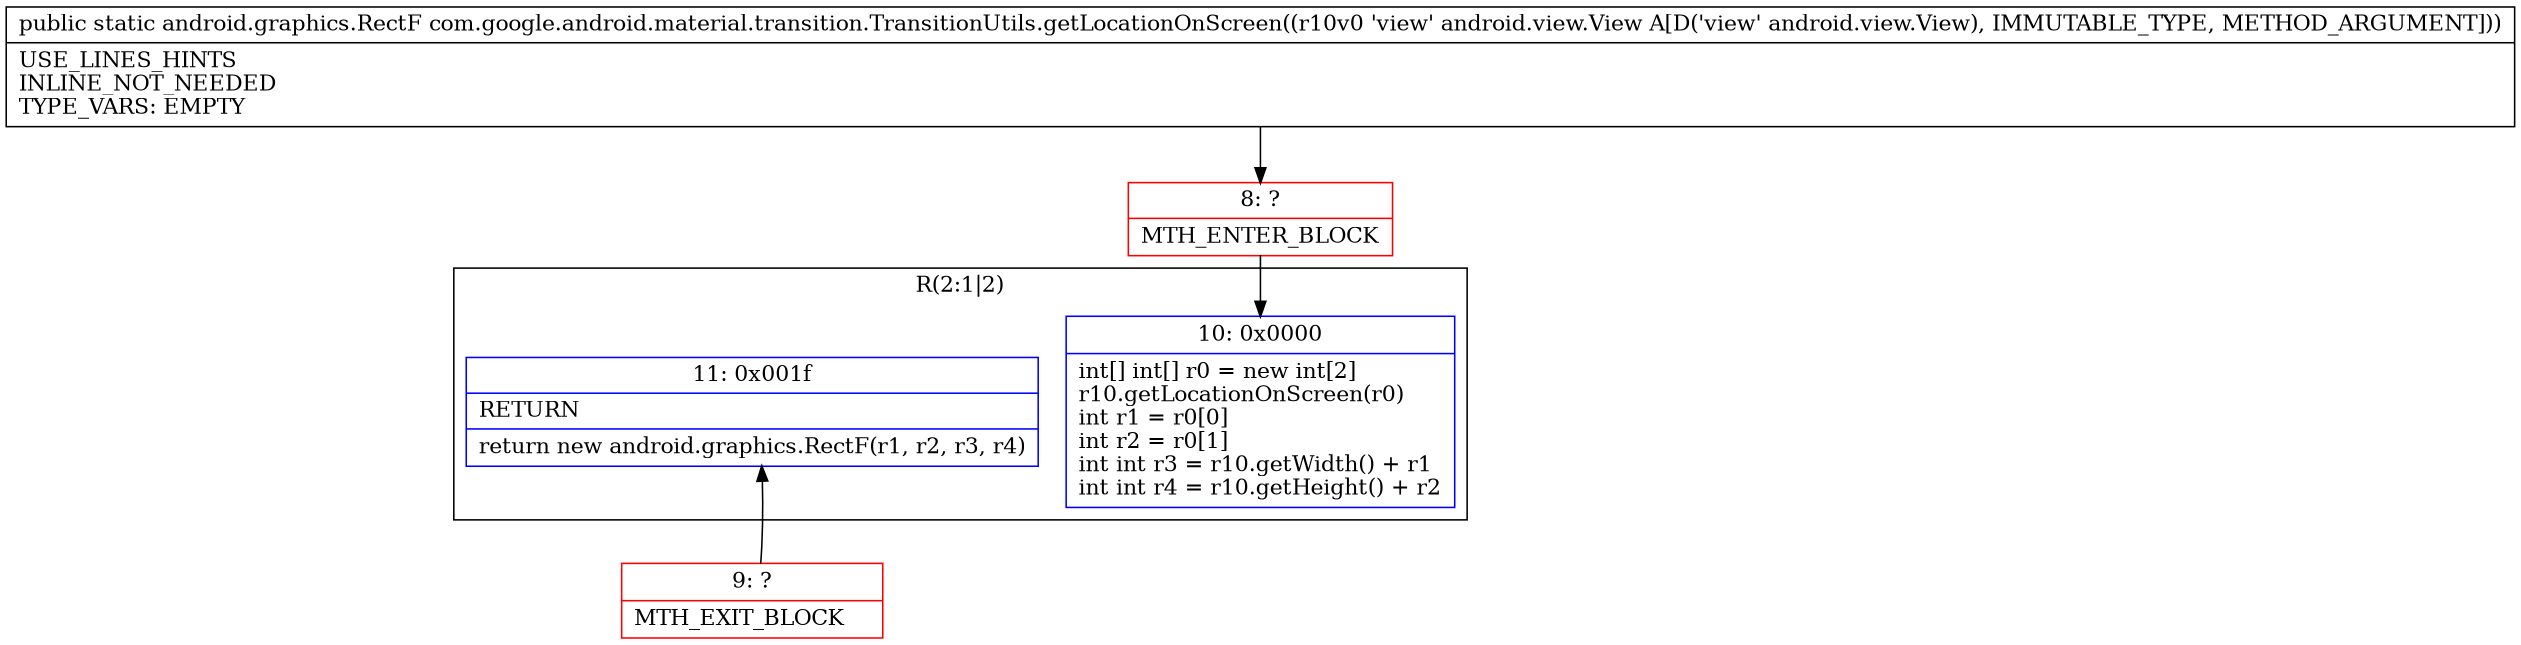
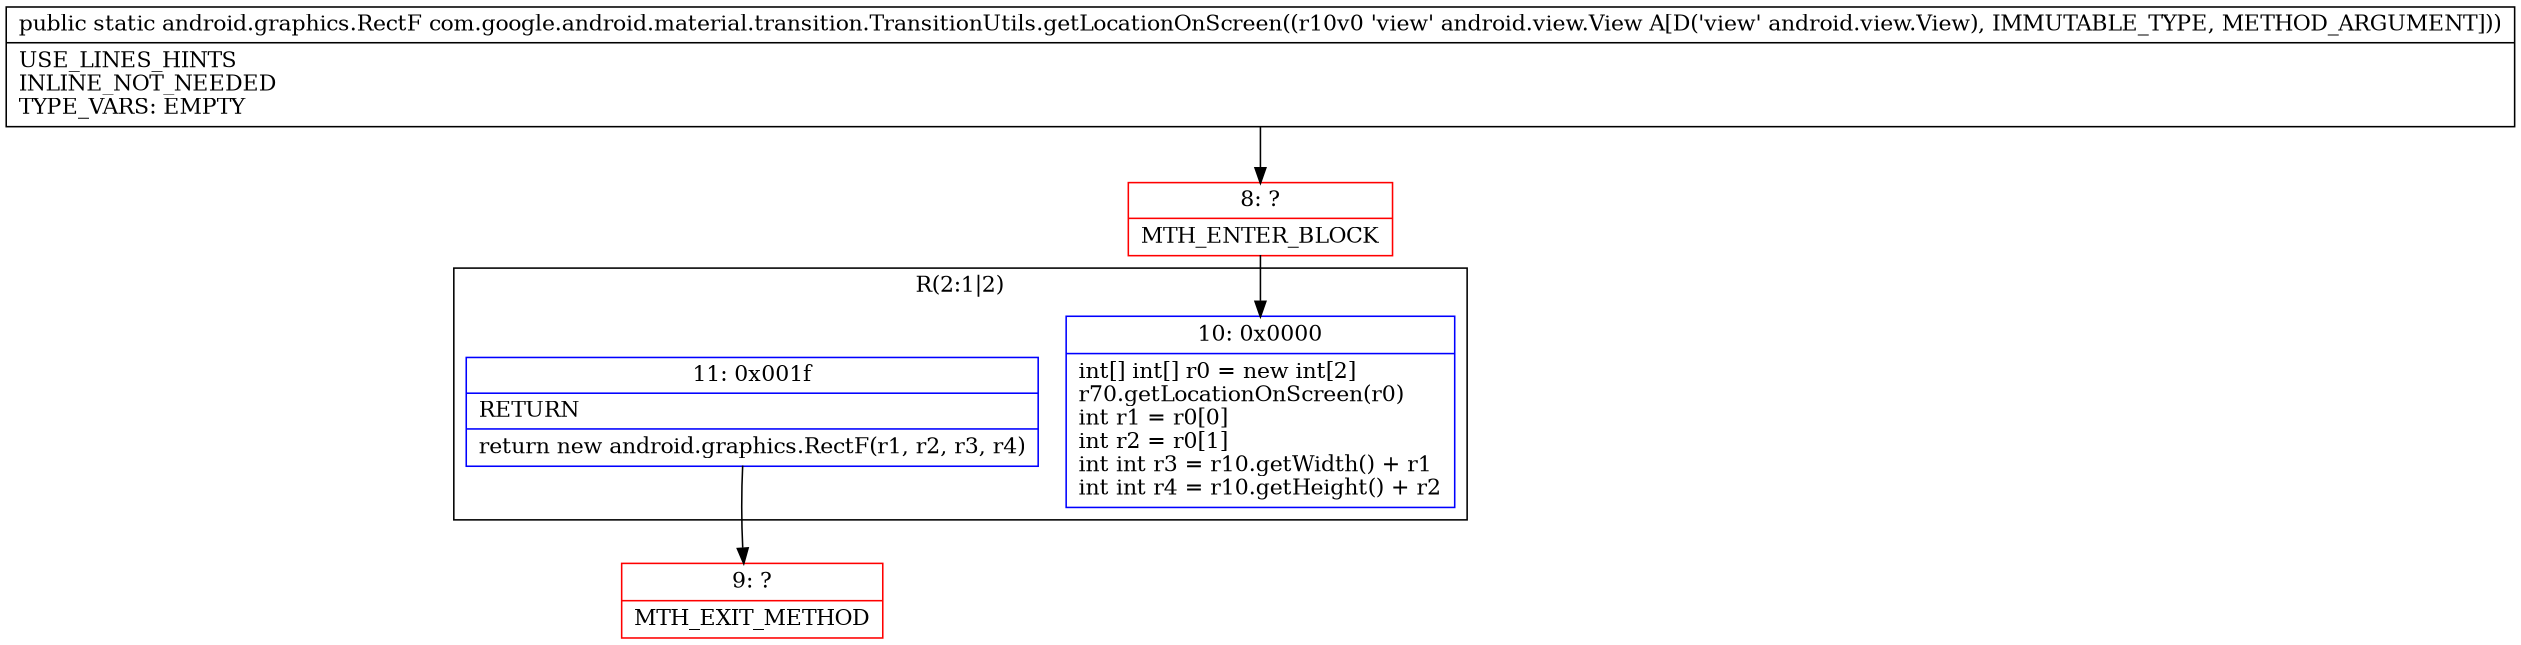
(1242, 395) -> (1242, 395)
(762, 531) -> (742, 507)
(740, 619) -> (752, 619)
